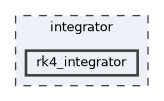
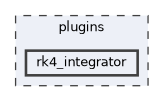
(82, 28) -> (82, 28)
